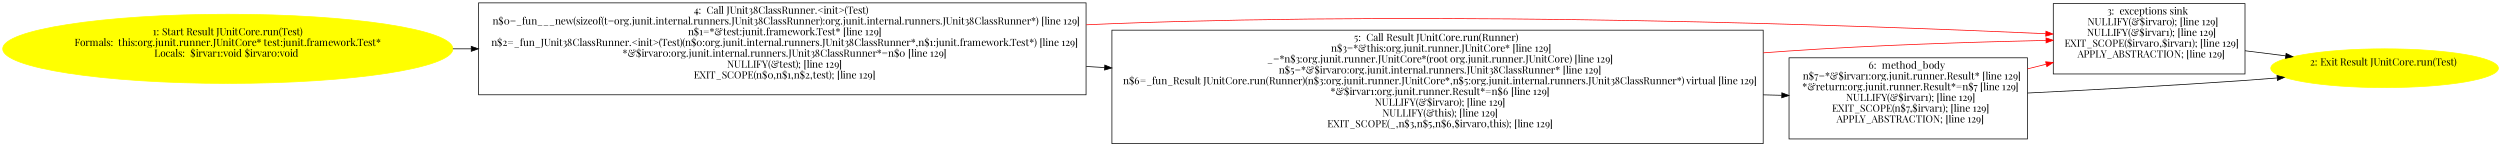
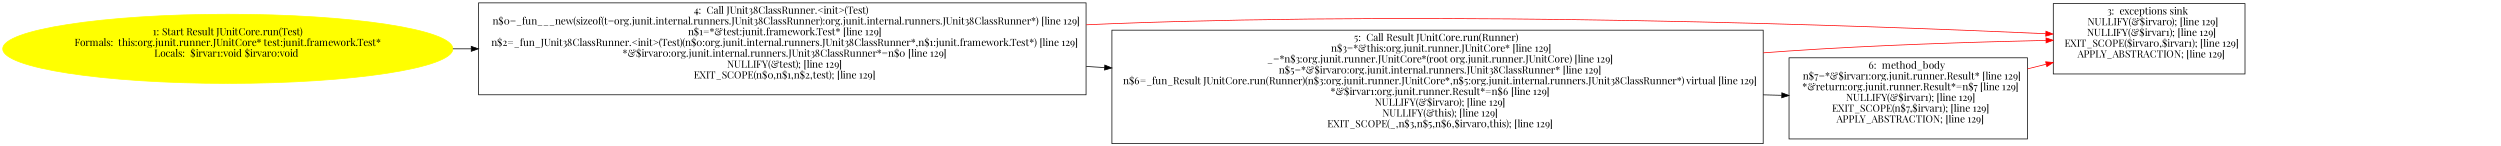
(2385, 68) -> none
